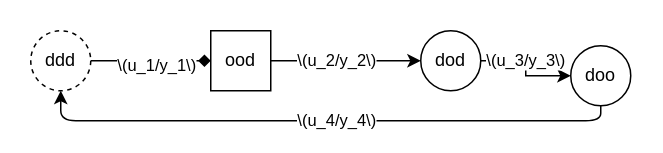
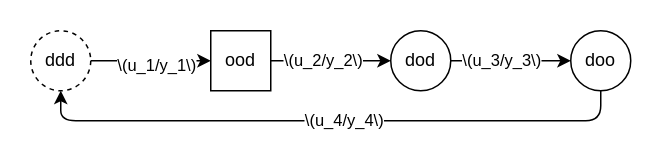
(198, 61) -> (199, 61)
(451, 61) -> (421, 61)
(601, 76) -> (601, 61)
